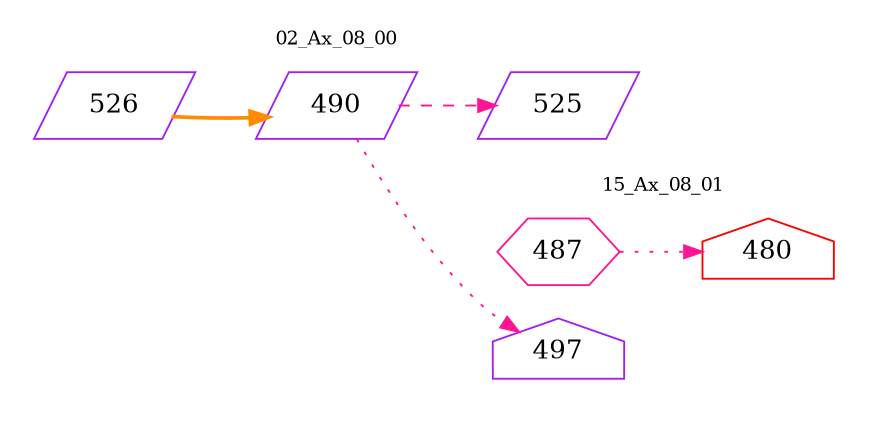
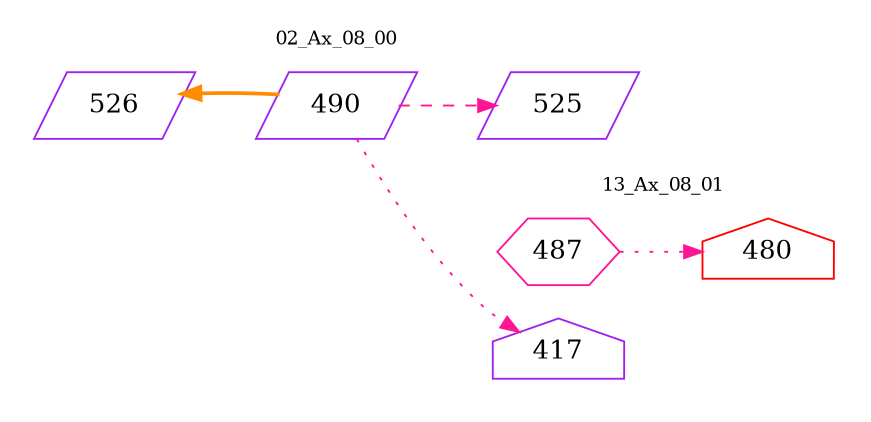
(211, 118) -> (240, 93)
(663, 186) -> (663, 186)
(558, 352) -> (558, 352)
